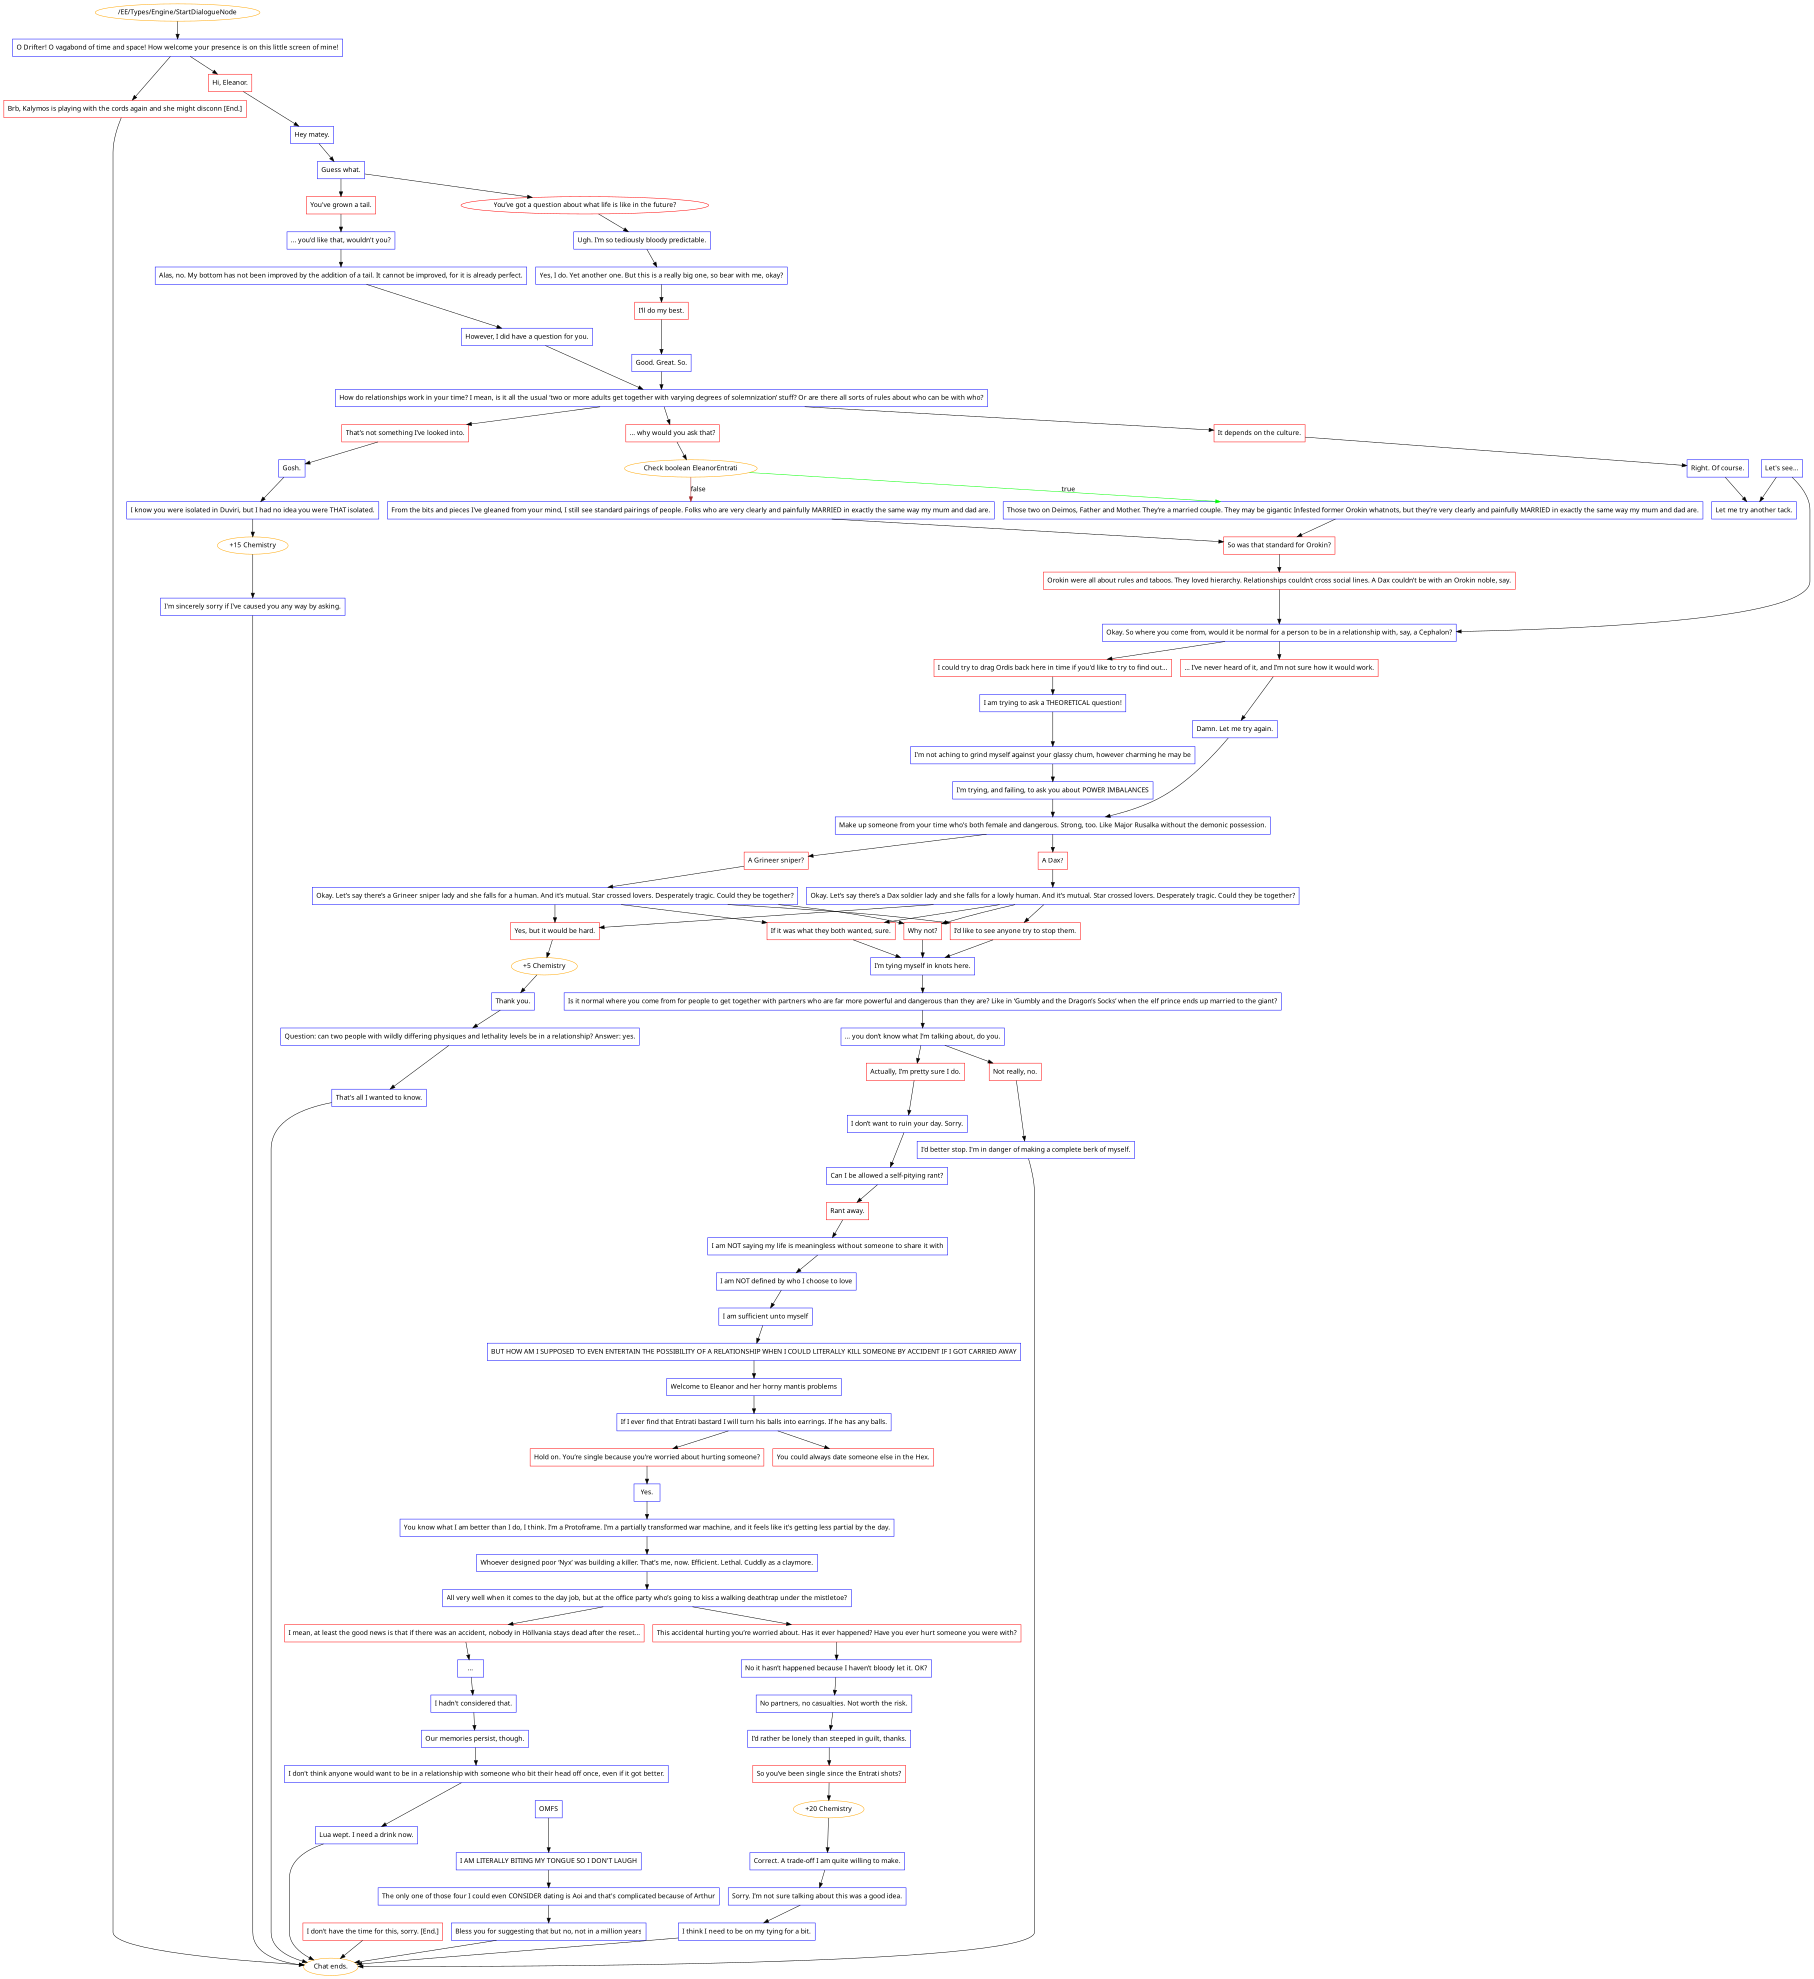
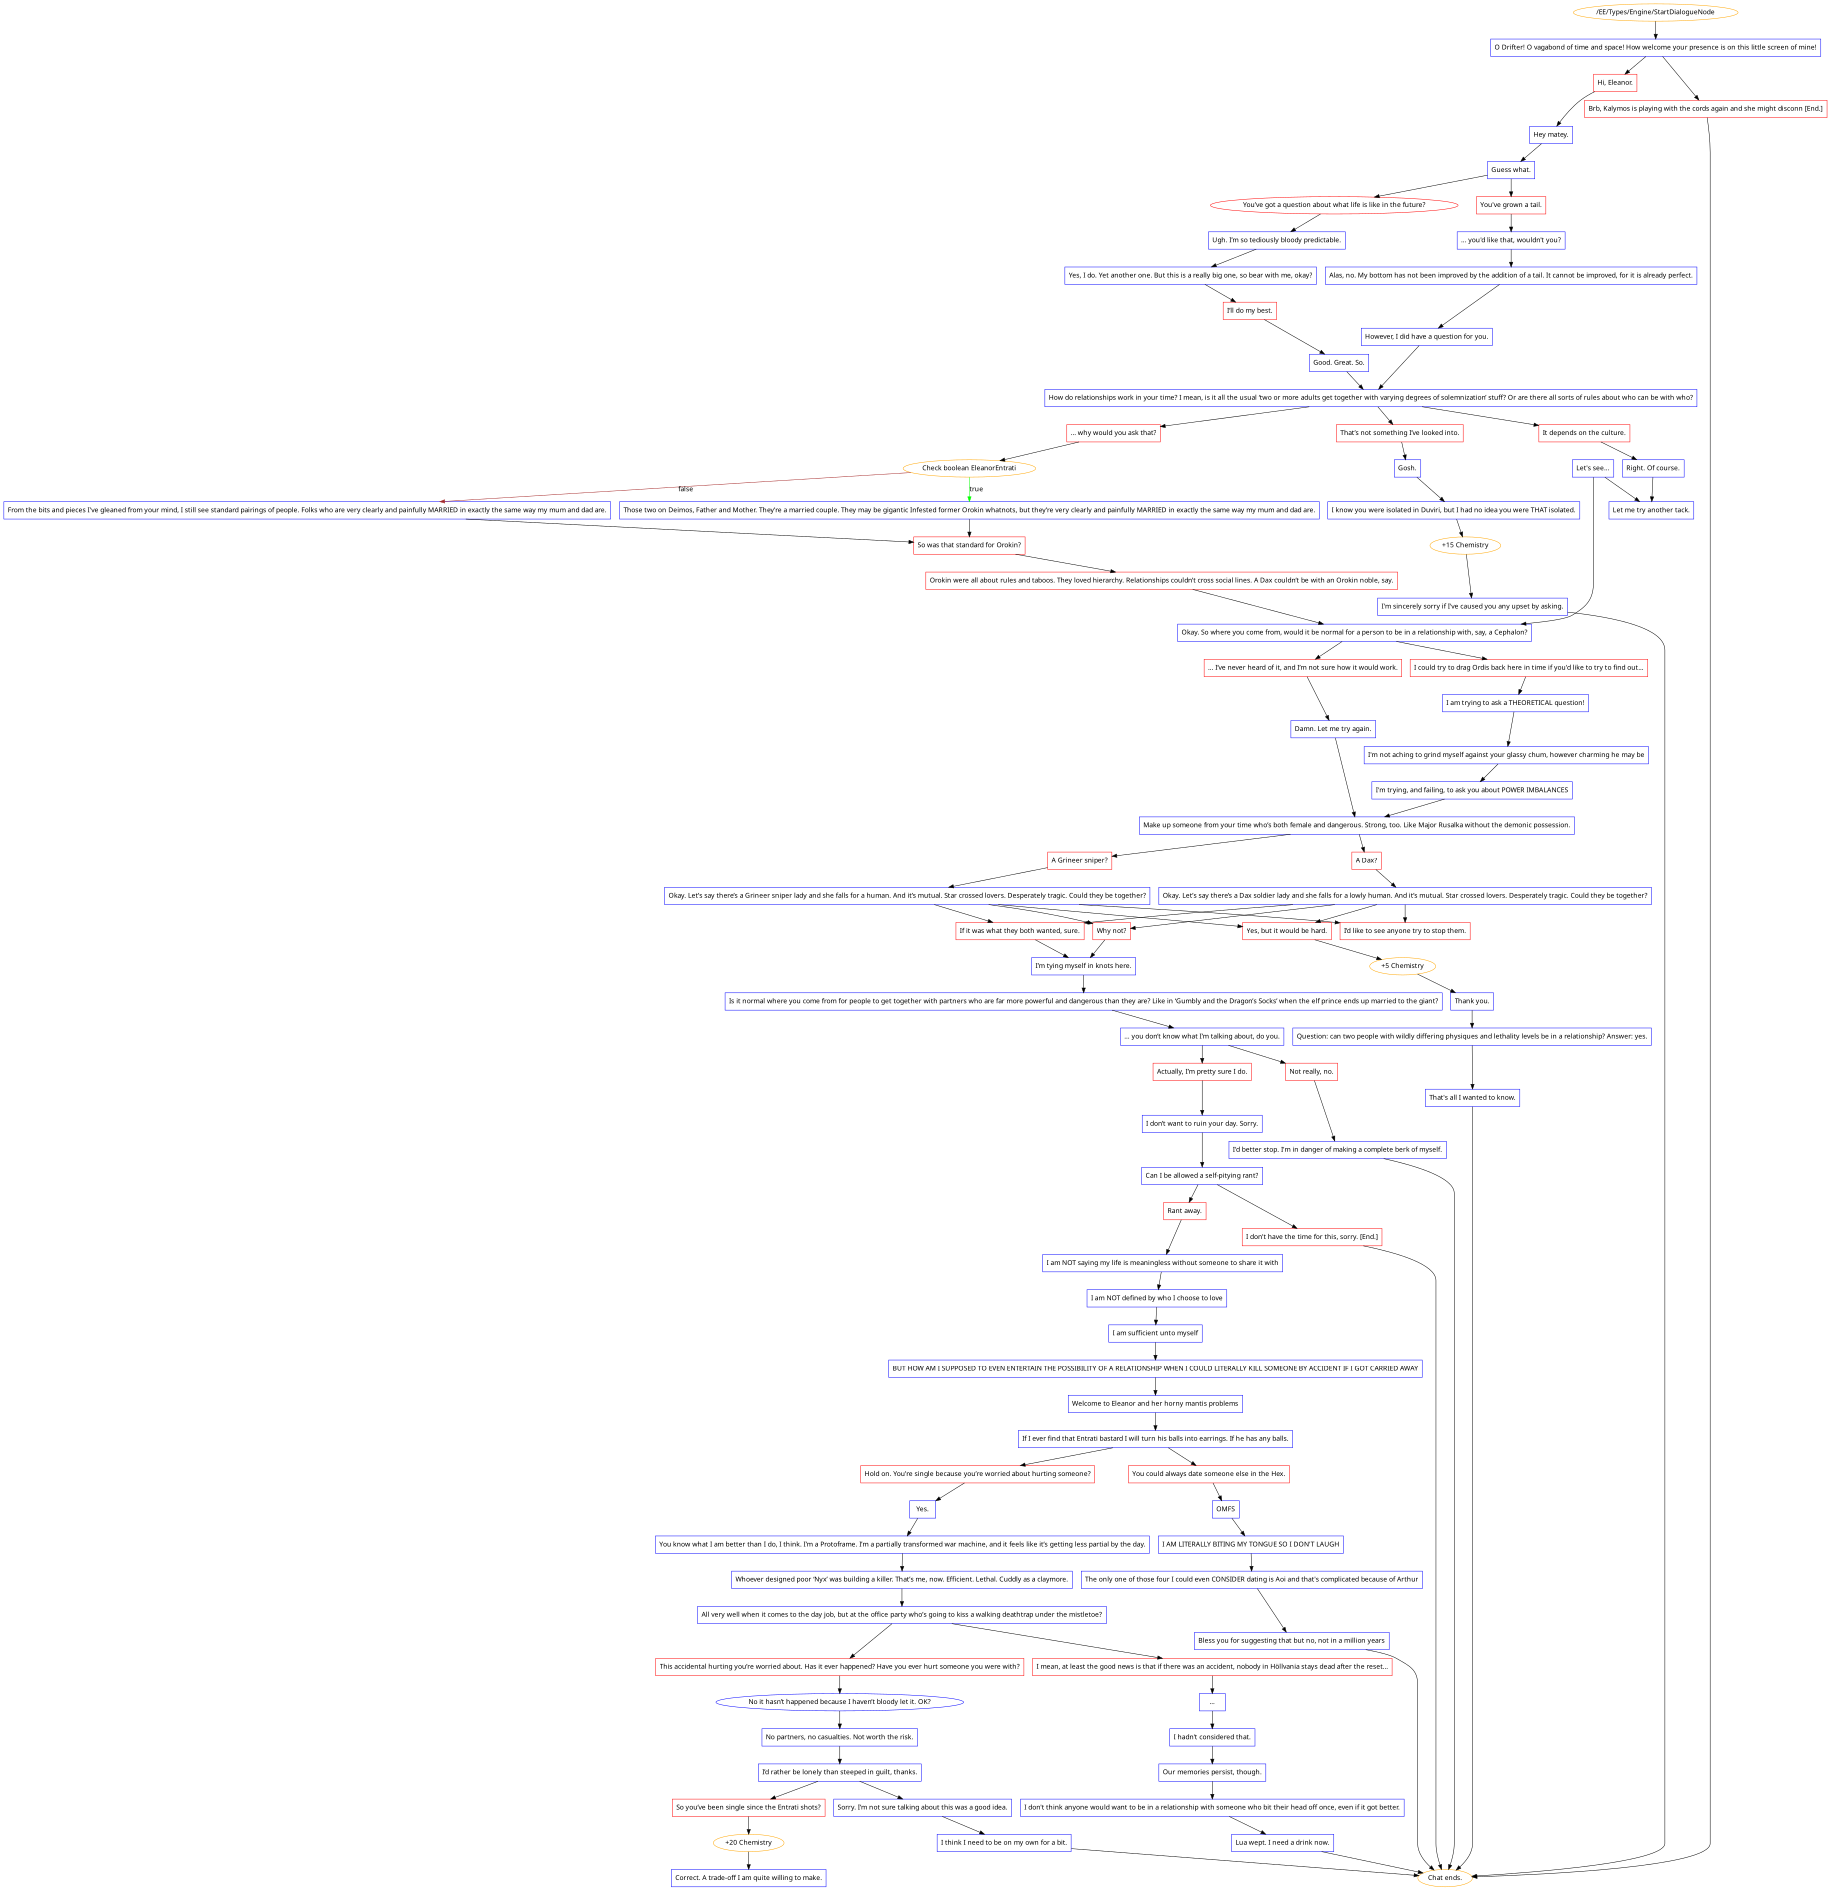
(253, 607) -> (1473, 607)
(971, 948) -> none
none -> (1255, 1205)
none -> (1216, 1490)
(836, 1668) -> (840, 1702)
(823, 1877) -> (879, 1789)
(747, 1932) -> (1004, 1843)
